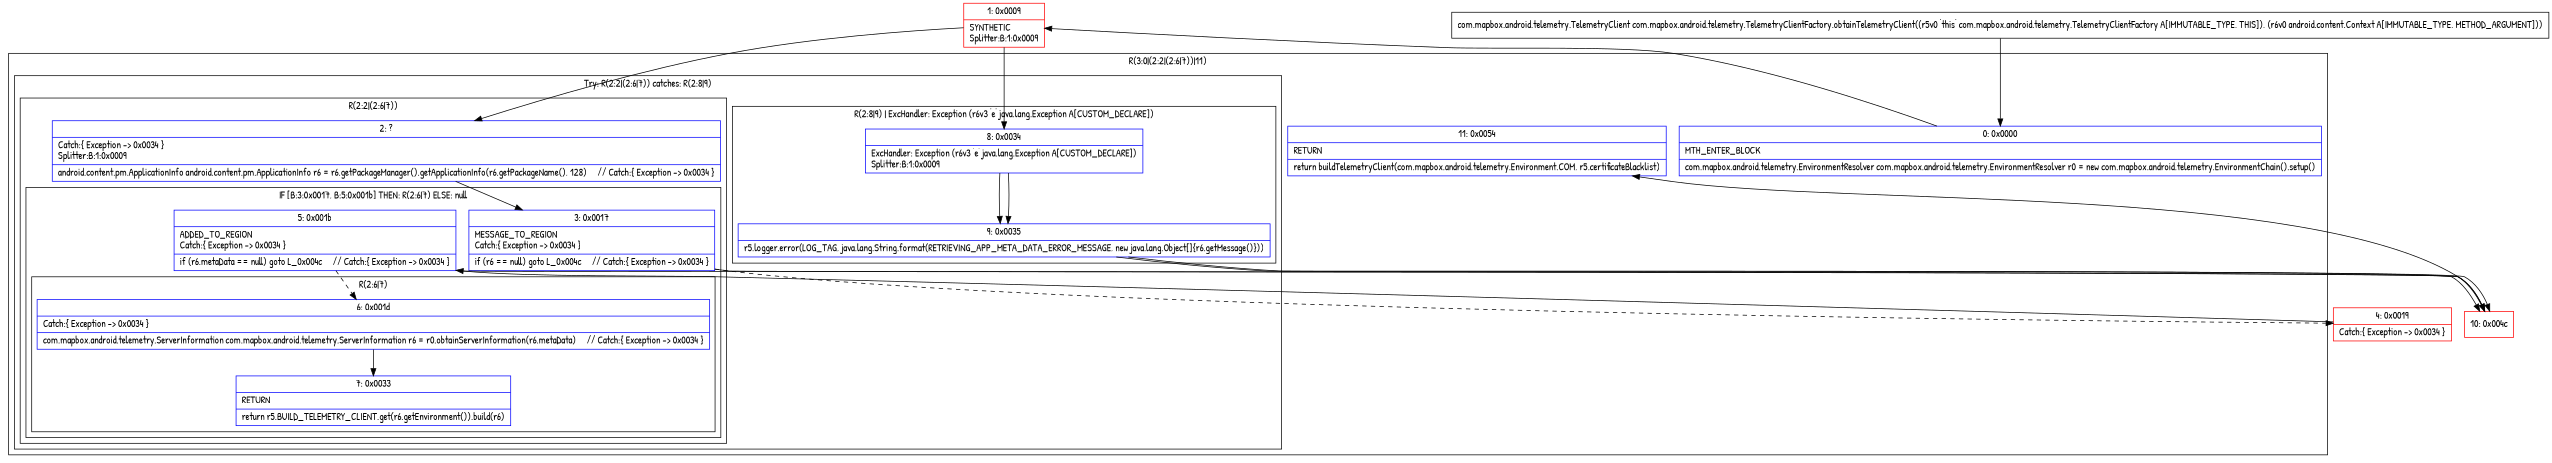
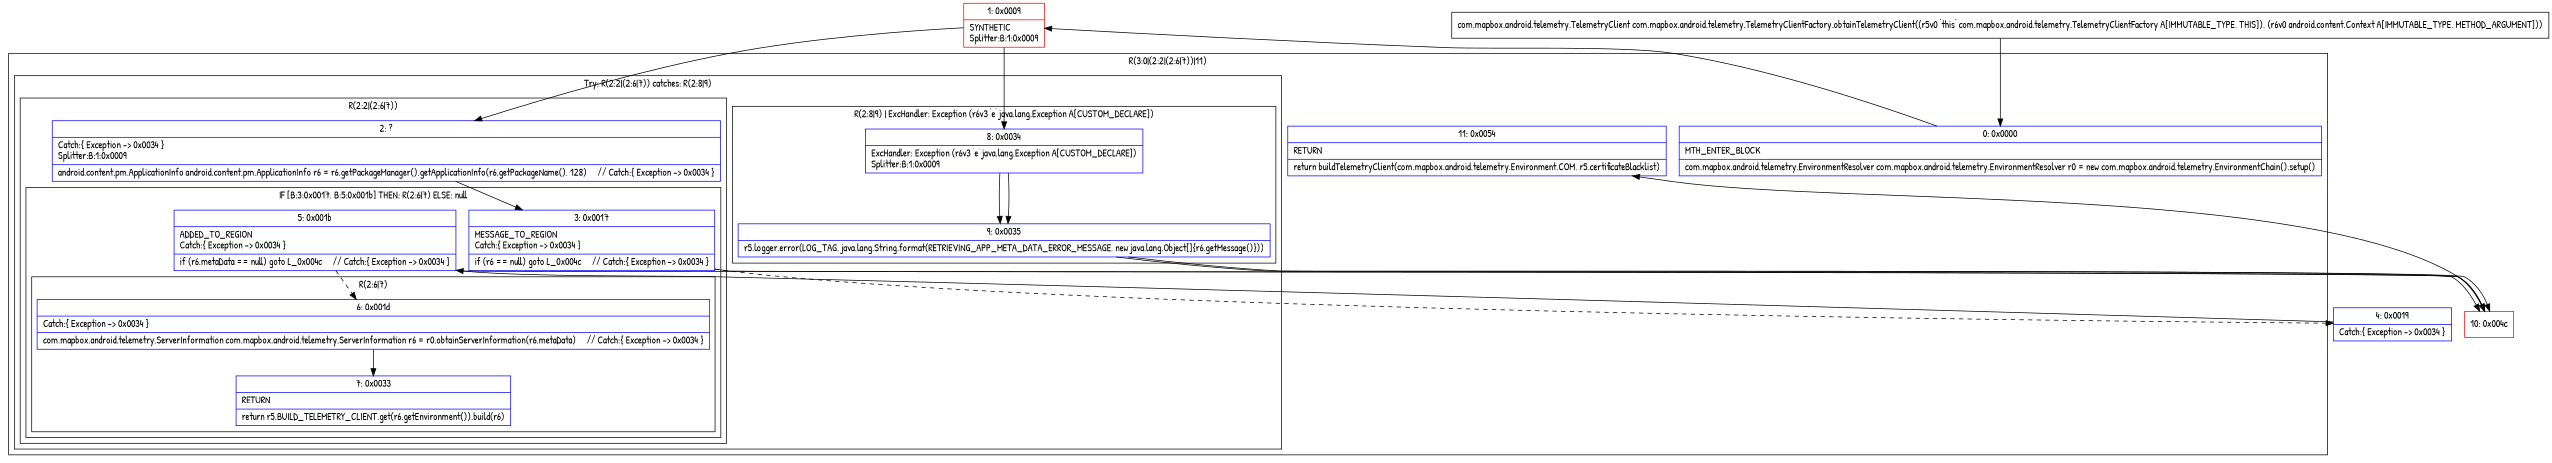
(2392, 324) -> (2392, 324)
